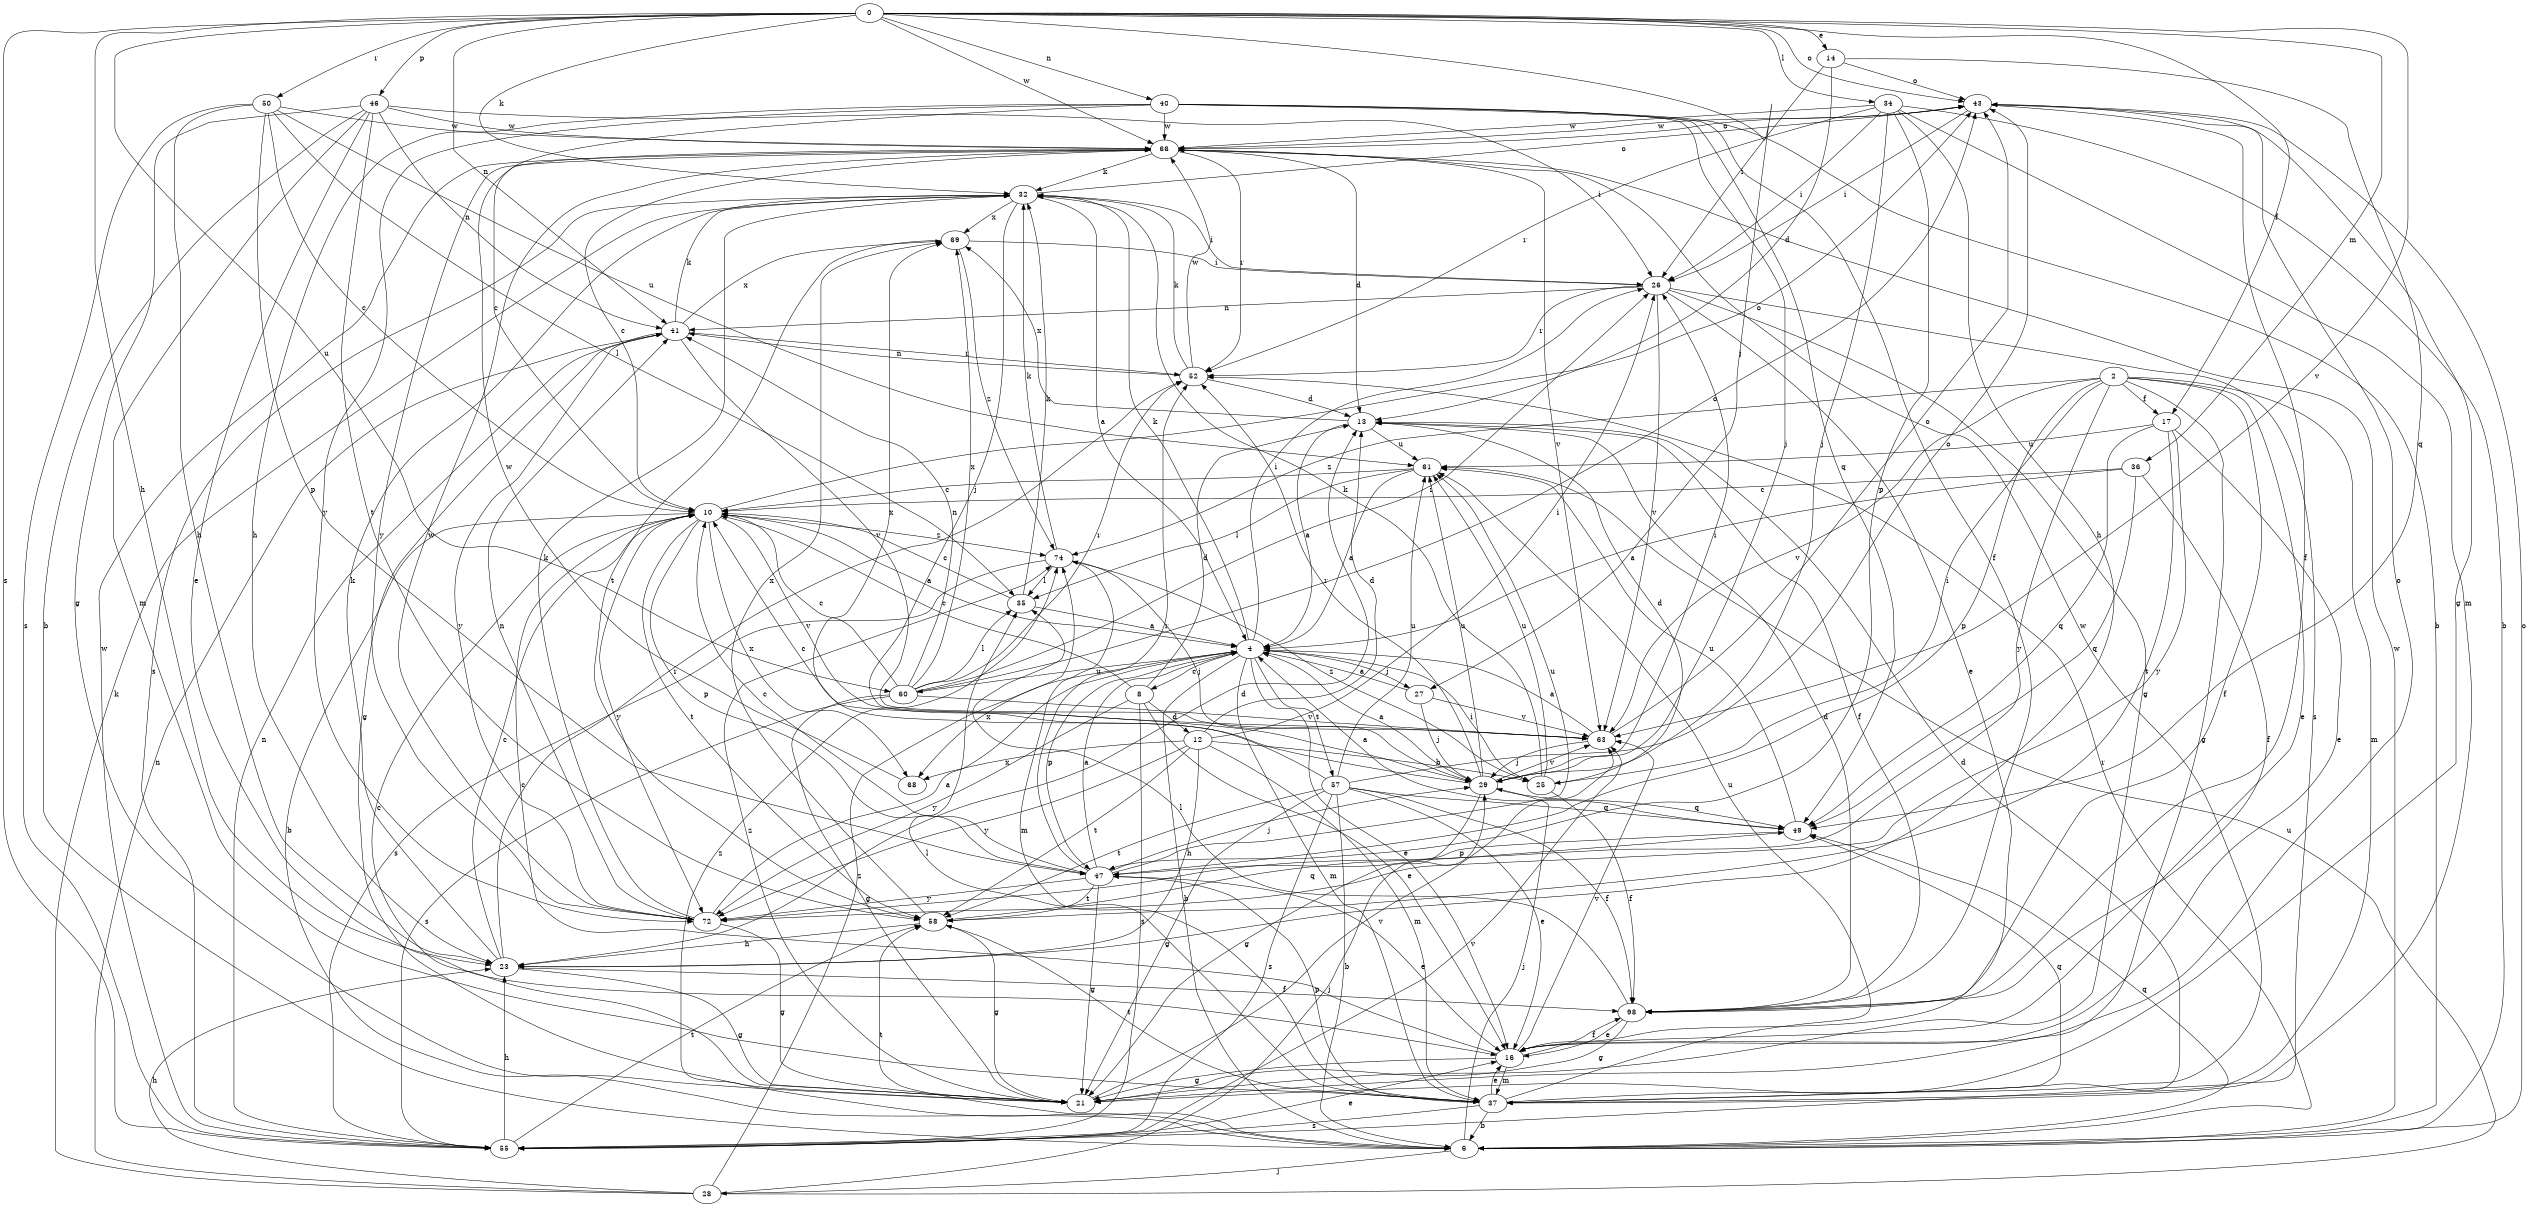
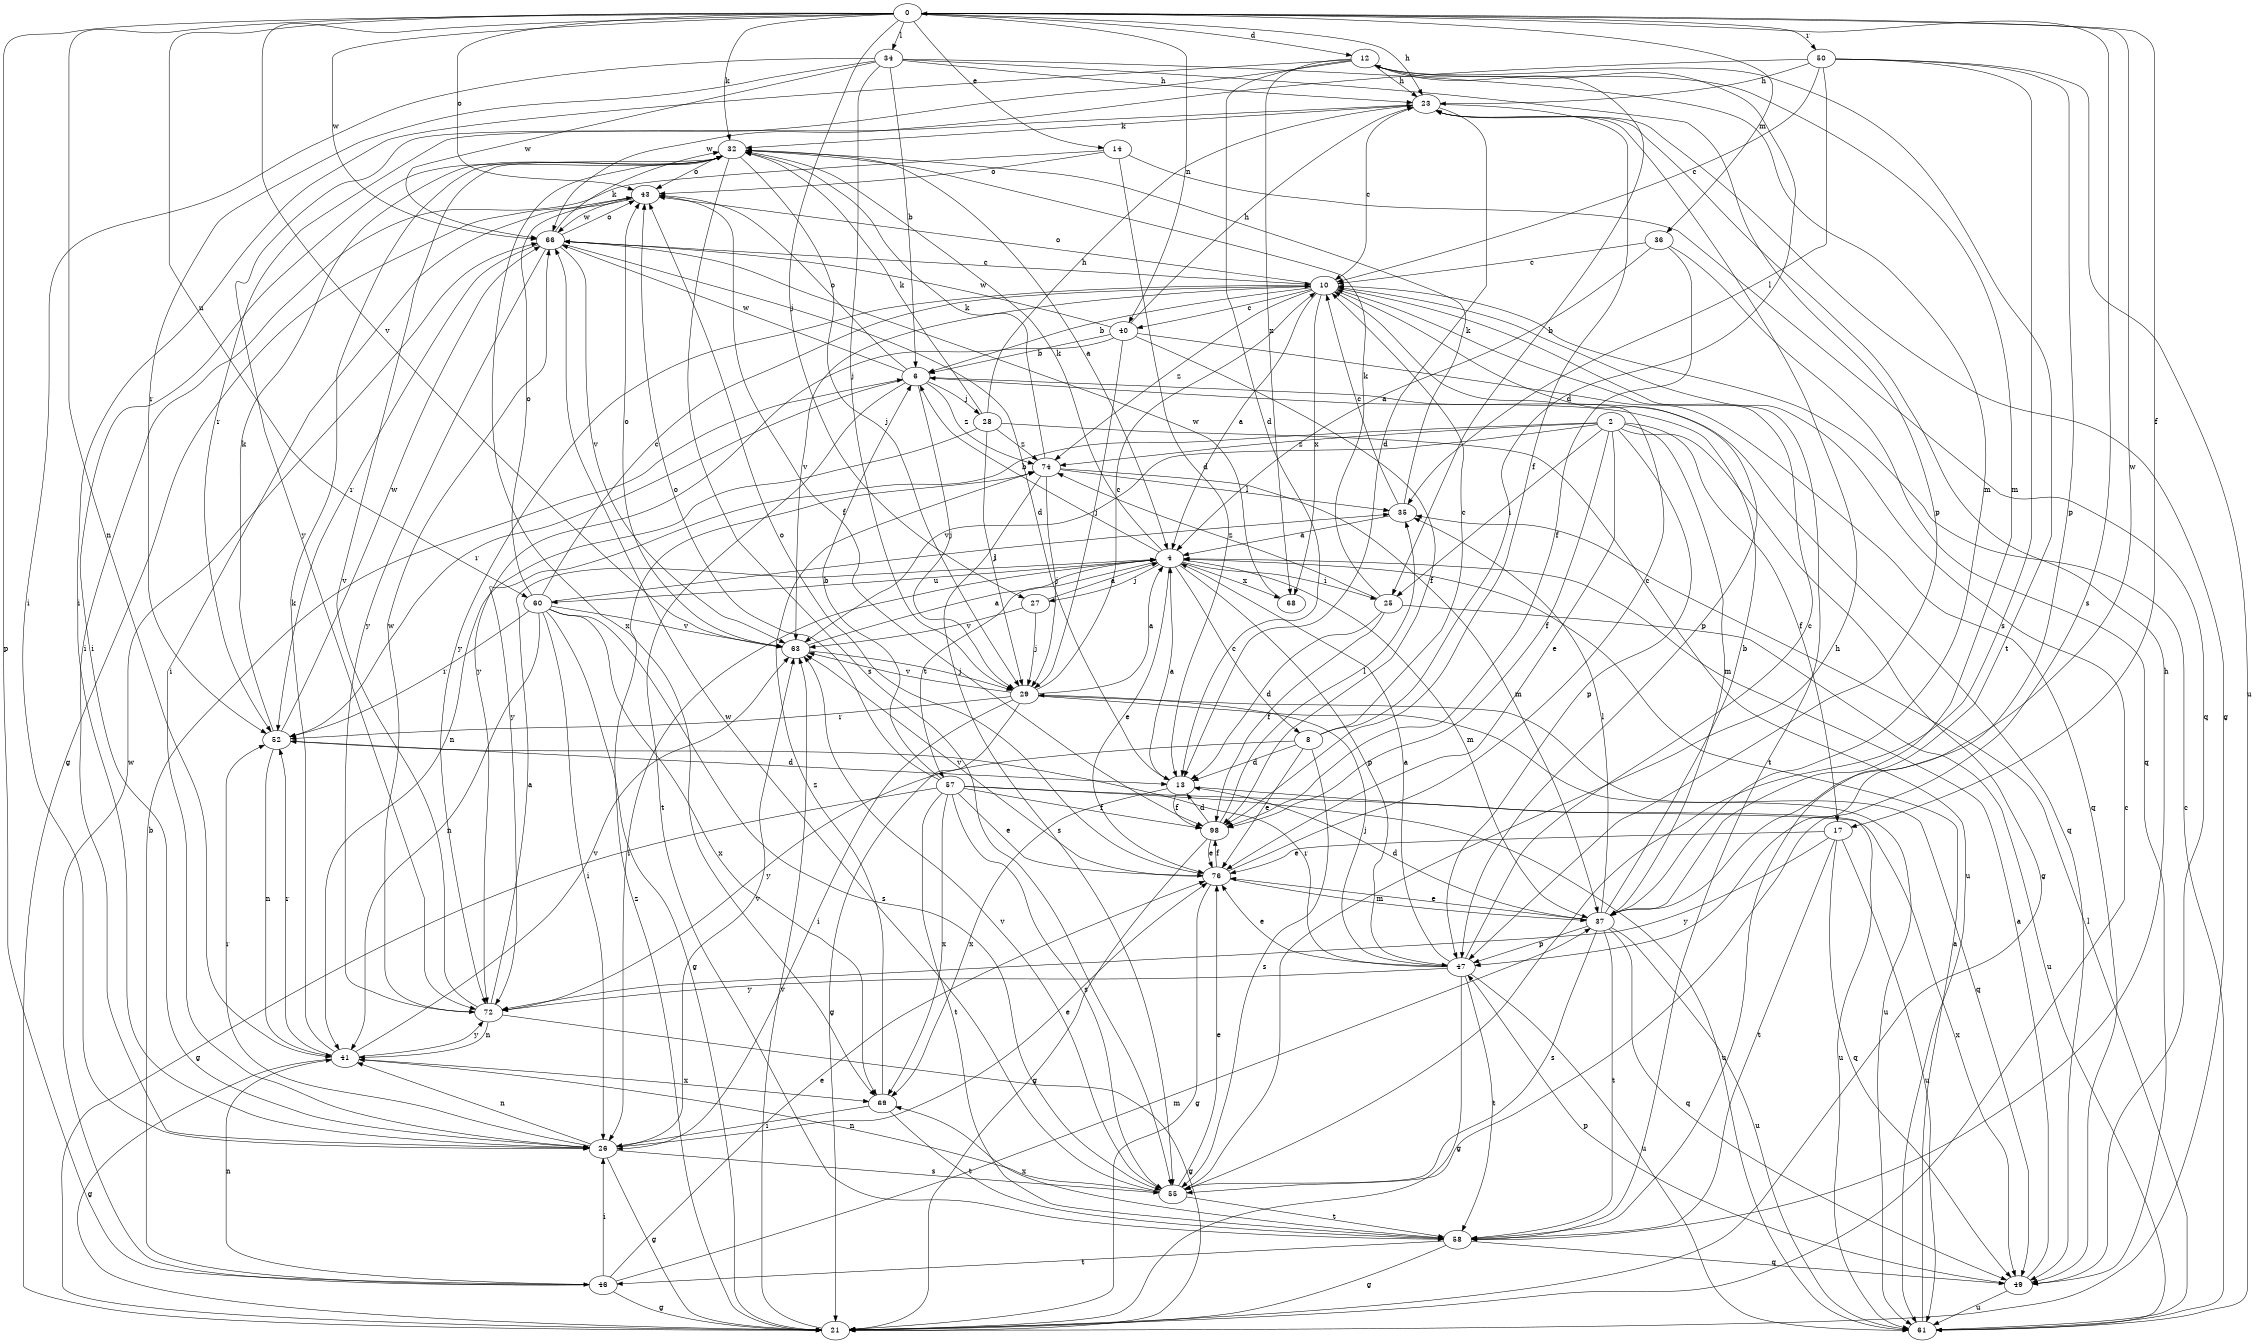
none -> (1135, 26)
(613, 143) -> (1227, 309)
(546, 558) -> (345, 581)
(438, 653) -> (1033, 1262)
(2111, 679) -> (2129, 88)
(1606, 808) -> (1958, 1035)
(1510, 1058) -> (1217, 876)
